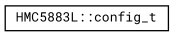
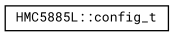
(87, 18) -> (87, 18)
